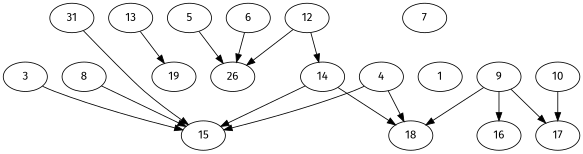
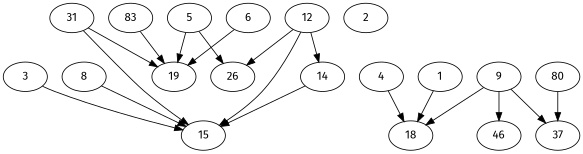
(131, 18) -> (131, 18)
none -> (366, 18)
(425, 18) -> none
none -> (183, 43)
(242, 43) -> (215, 44)
none -> (119, 45)
(558, 77) -> (558, 77)
(363, 104) -> (427, 103)
(299, 109) -> (270, 82)
(499, 136) -> (499, 136)
(558, 136) -> (558, 136)
